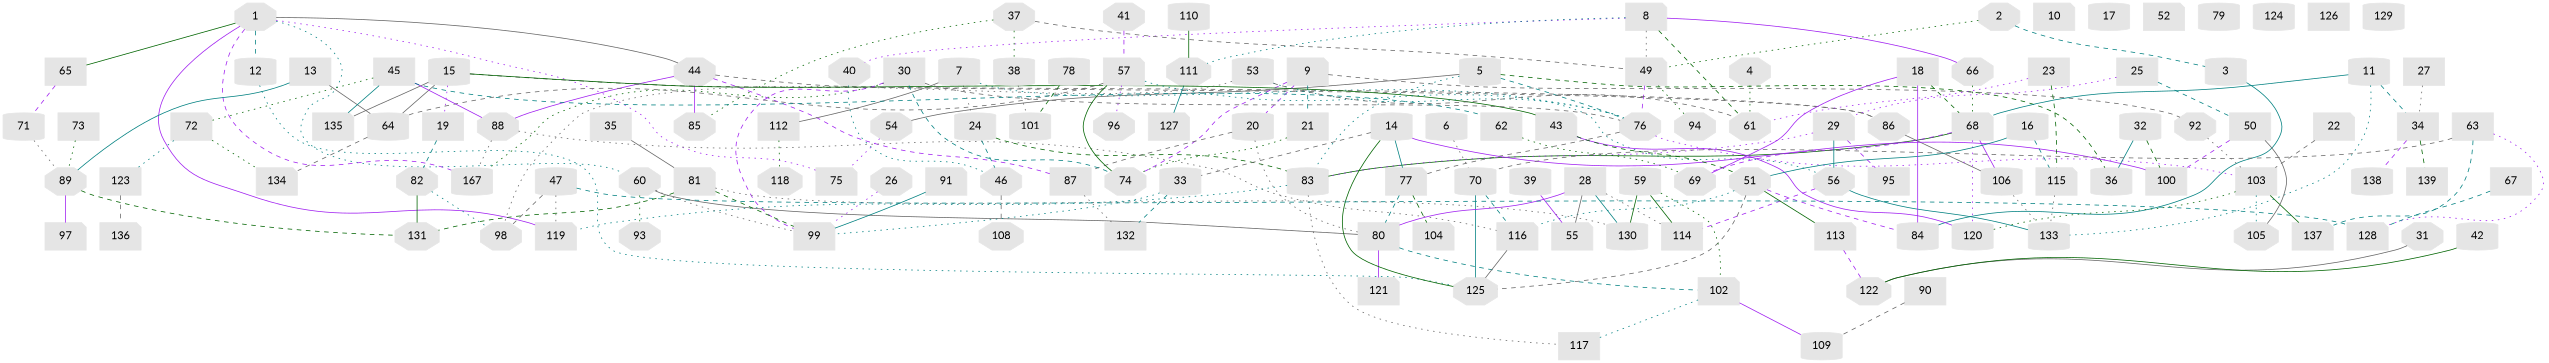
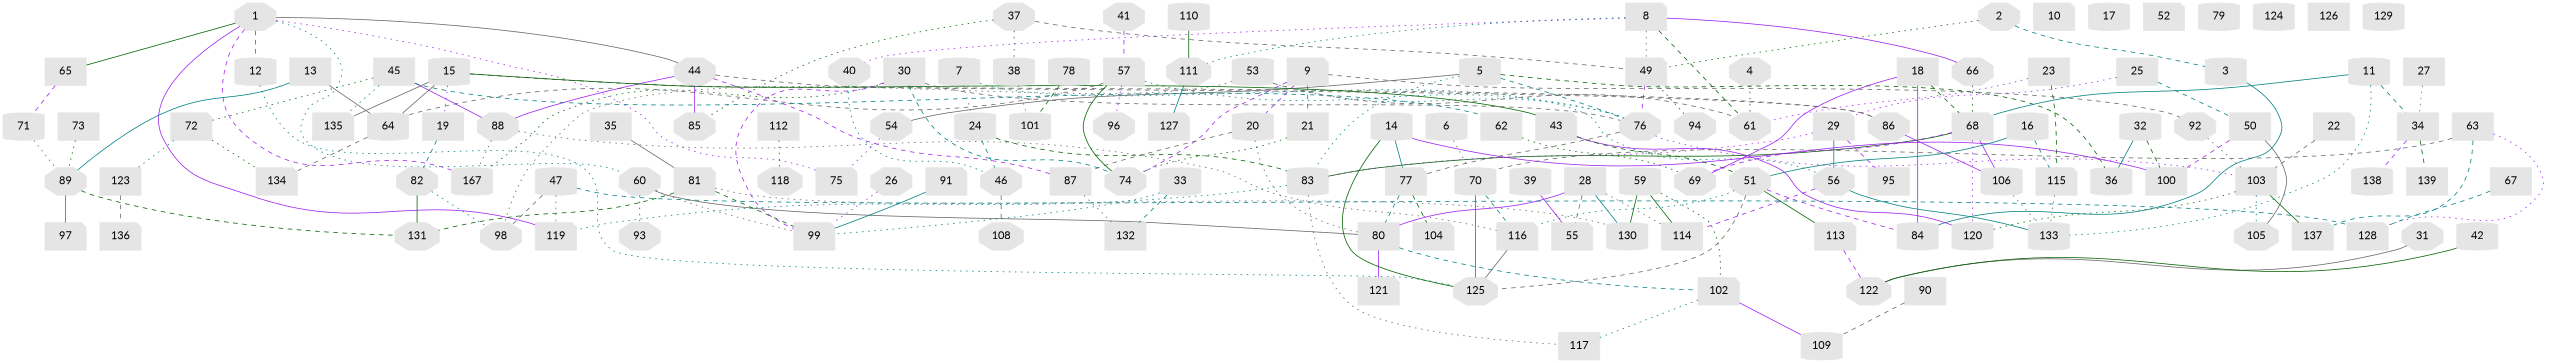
(364, 99) -> (364, 99)
(841, 112) -> none
(1932, 148) -> (1932, 148)
(1286, 154) -> none
(1579, 209) -> (1579, 209)
